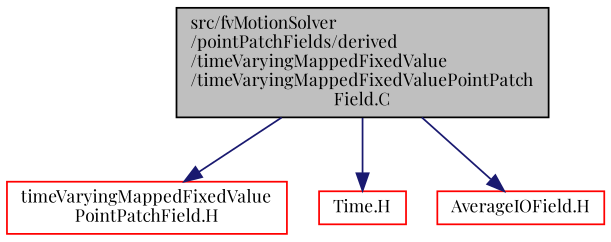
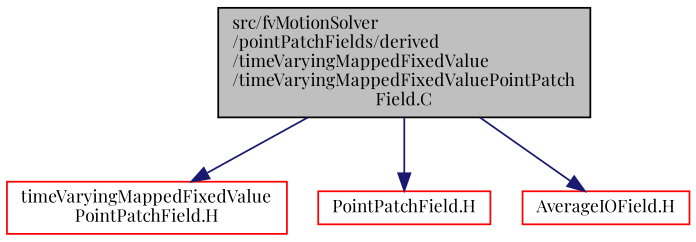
(363, 208) -> (404, 208)
